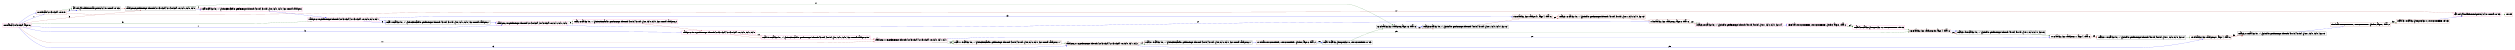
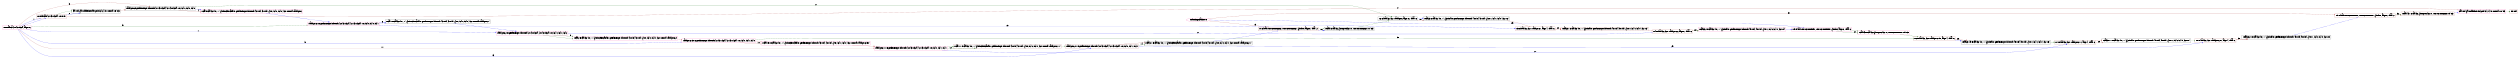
(1532, 17) -> (1535, 29)
none -> (1198, 20)
(1396, 27) -> (1398, 19)
